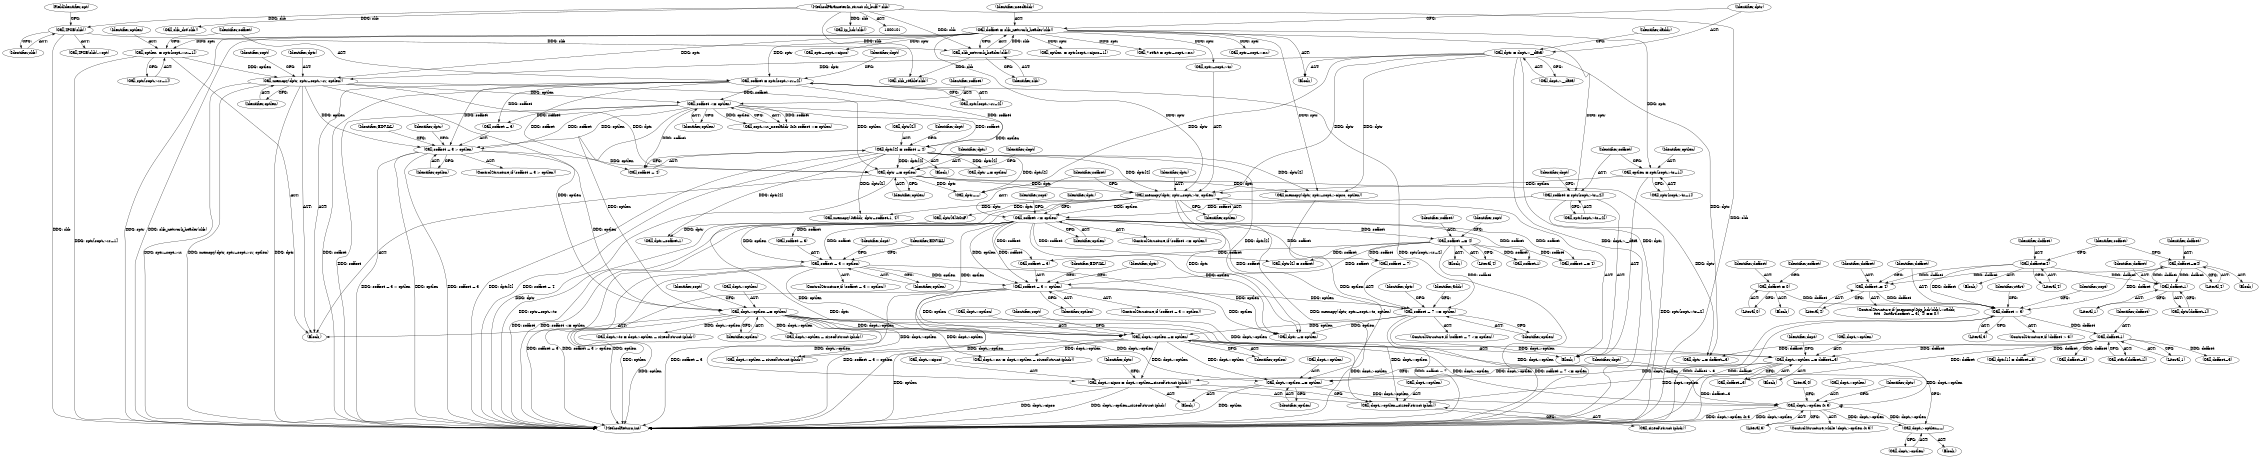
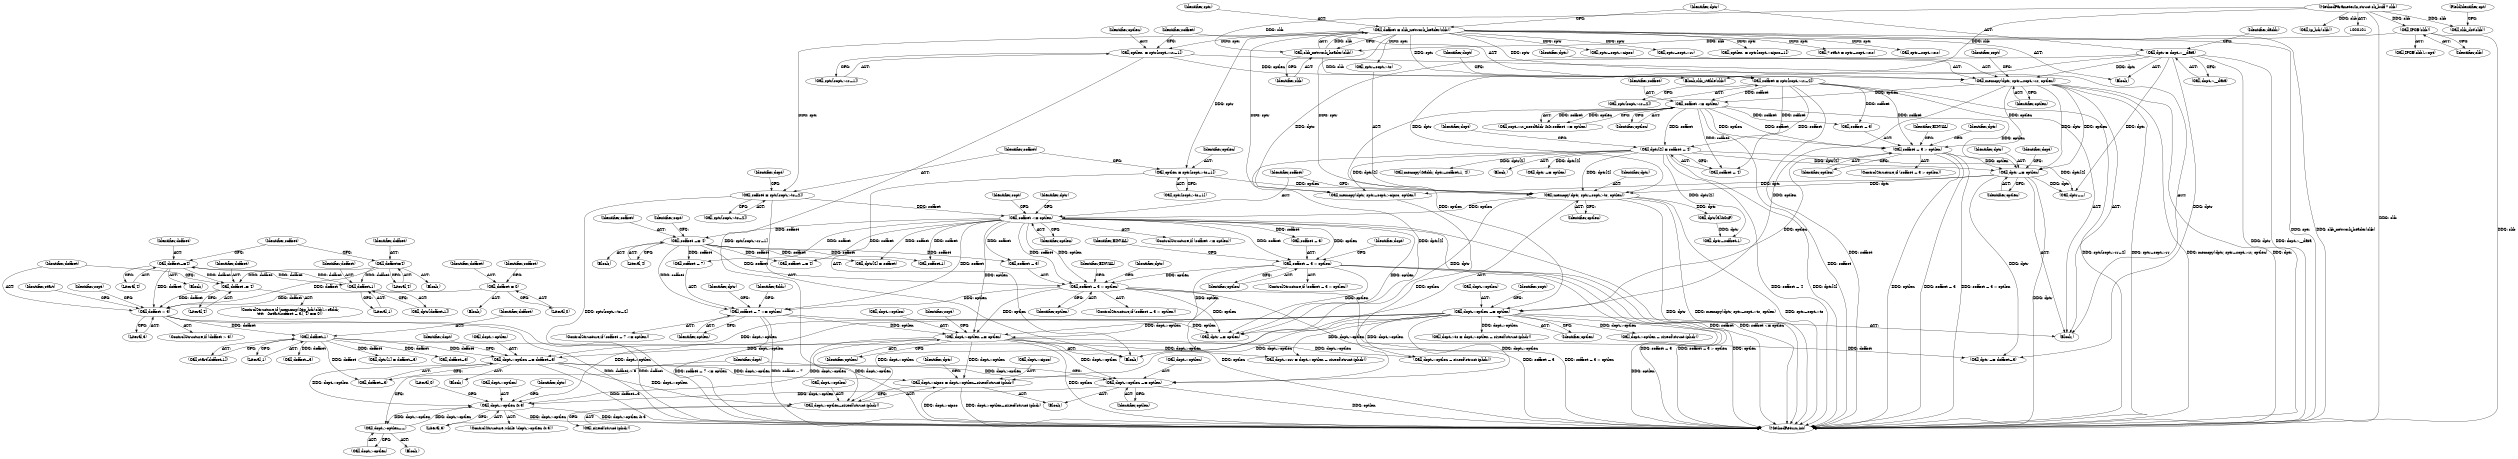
(1015, 7) -> (1198, 7)
(71, 17) -> (2468, 17)
none -> (1676, 53)
(908, 81) -> (1705, 81)
(904, 127) -> none
(1013, 203) -> none
